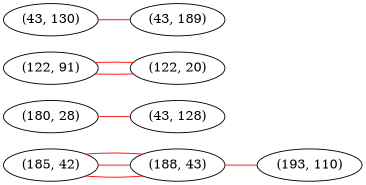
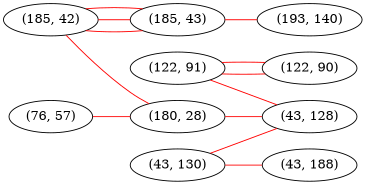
(178, 20) -> (310, 165)
(178, 68) -> (310, 68)
none -> (105, 72)
none -> (244, 92)
none -> (51, 117)
none -> (244, 141)
(178, 165) -> (178, 20)
(310, 165) -> (310, 20)
